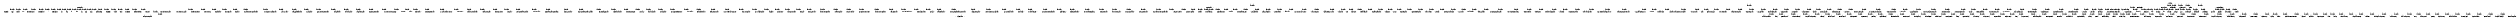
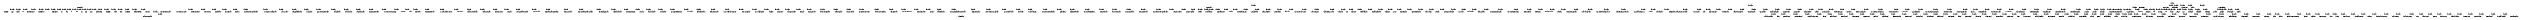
(1550, 12) -> (1549, 12)
(1573, 12) -> (1571, 12)
(1678, 12) -> (1678, 12)
